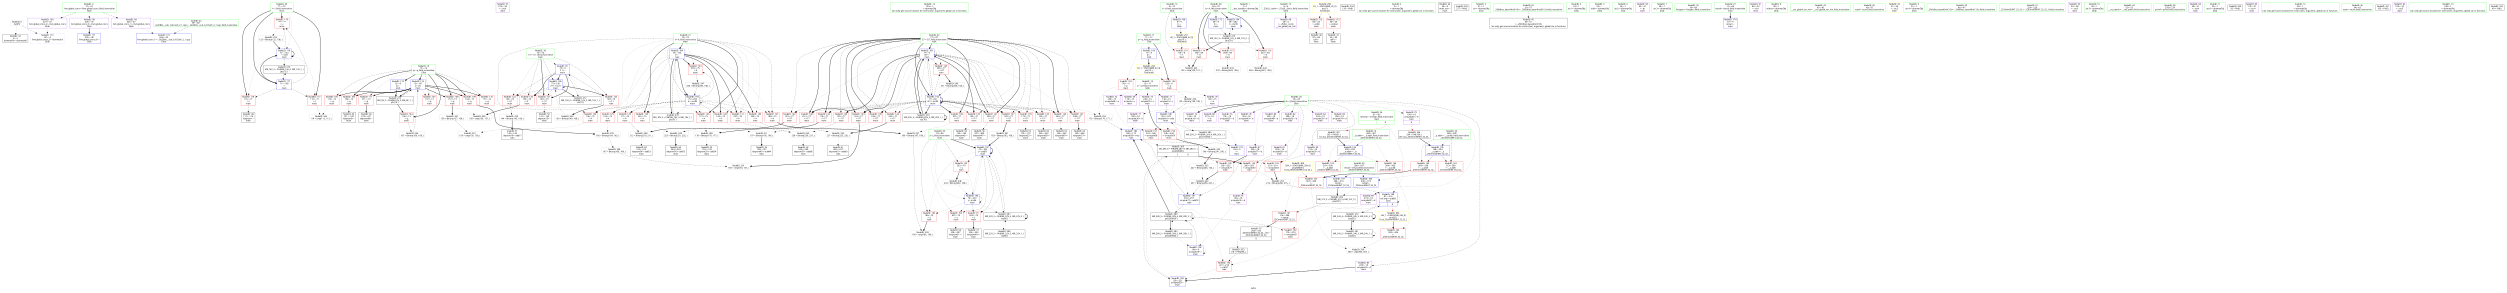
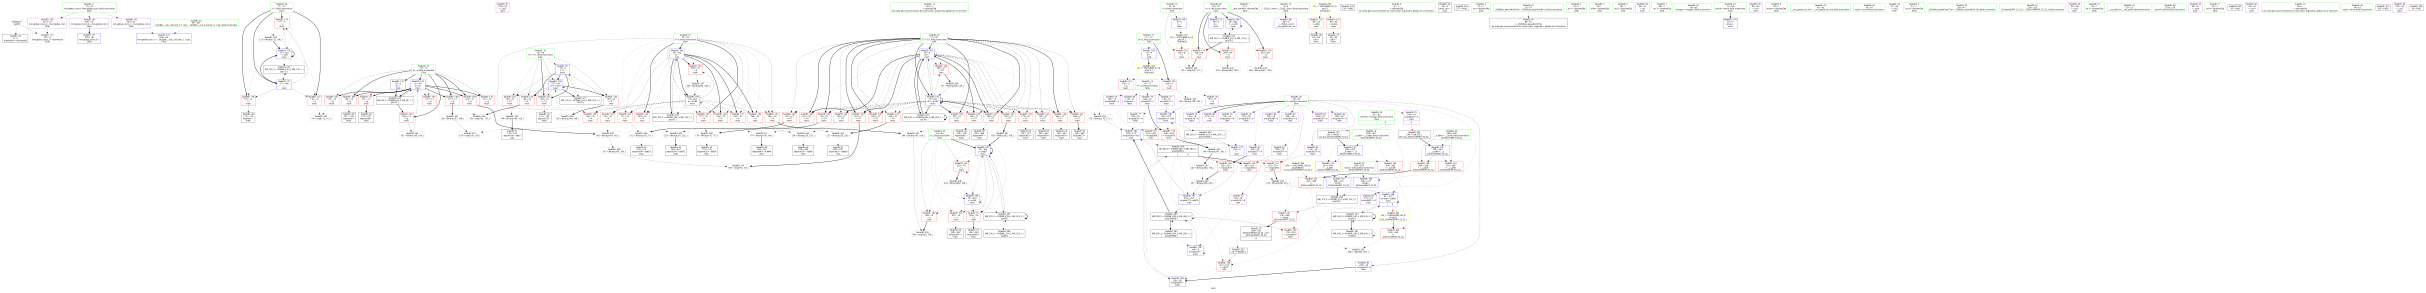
(2448, 8) -> none
